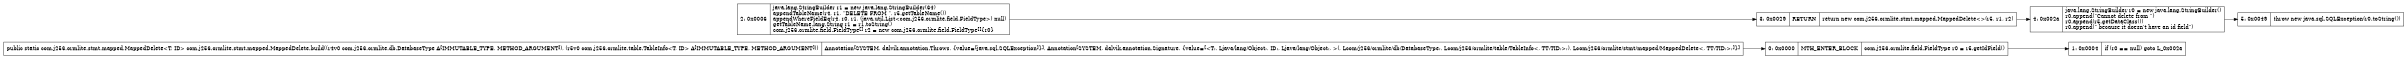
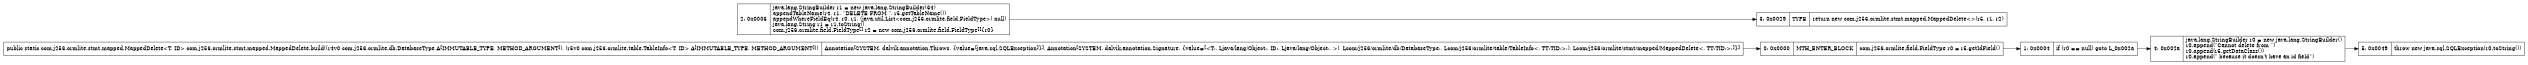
(1804, 19) -> (1800, 19)
(2022, 19) -> (2142, 49)
(833, 25) -> (819, 25)
